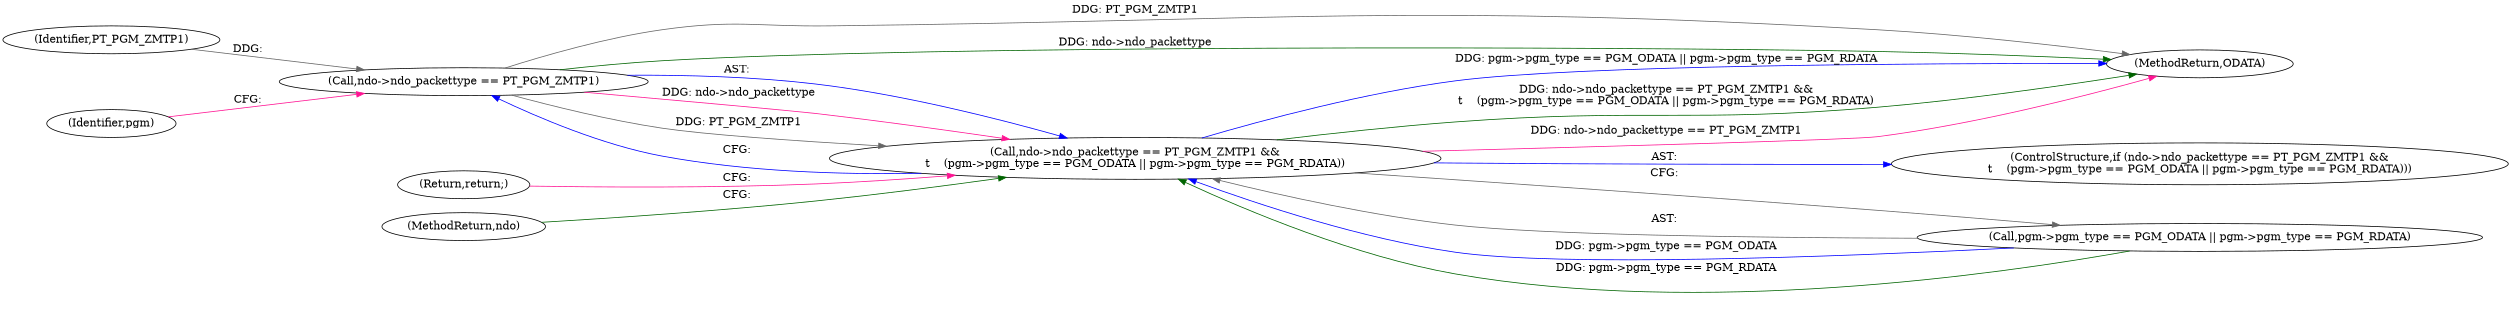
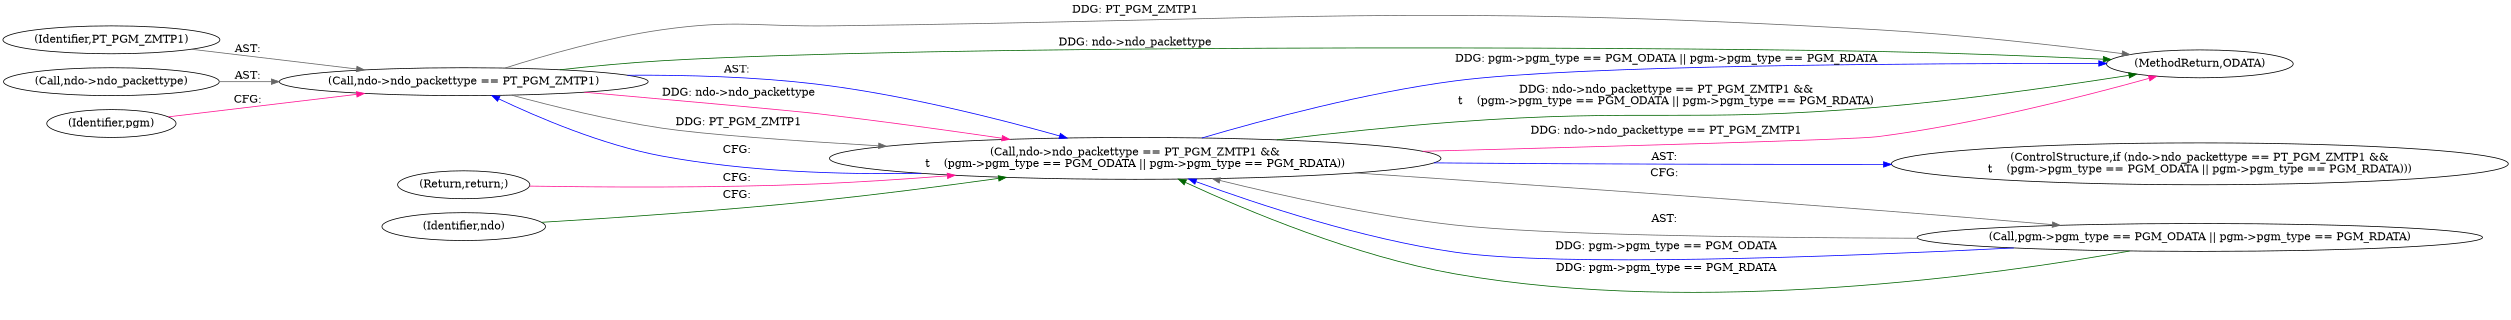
(250, 50) -> (250, 50)
none -> (111, 82)
(464, 227) -> (464, 227)
